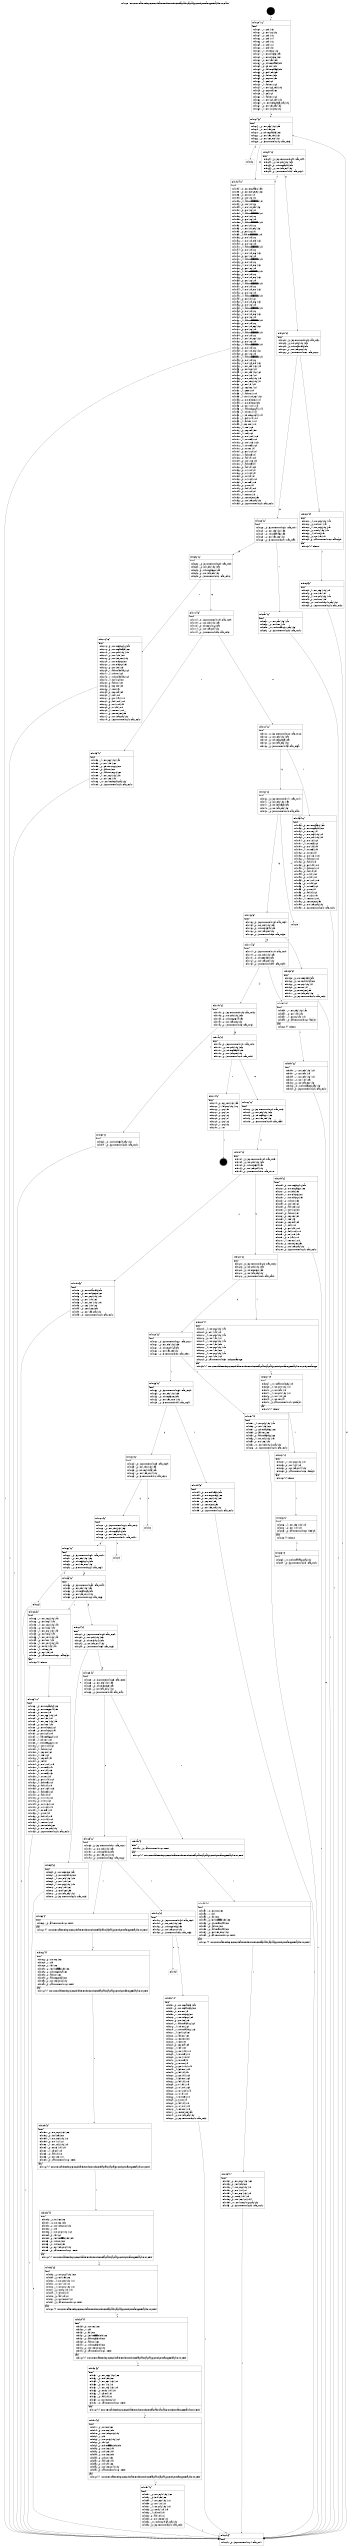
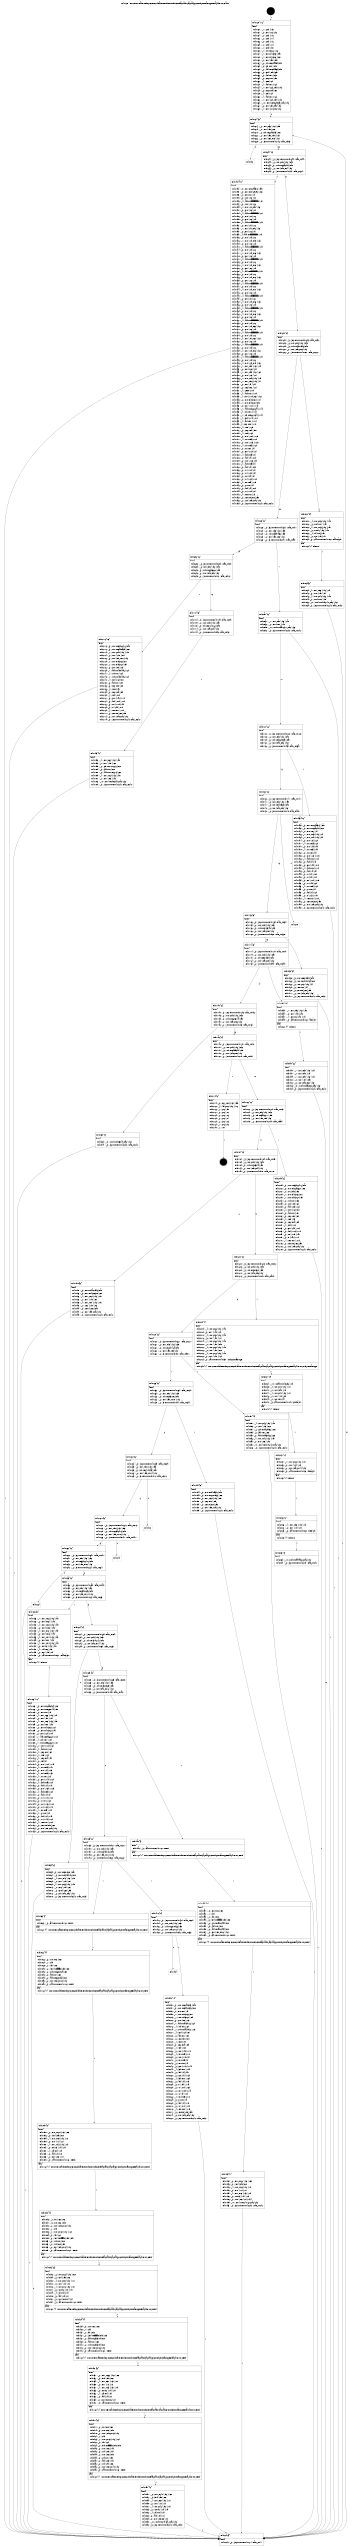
(257, 161) -> (277, 147)
(245, 679) -> (280, 678)
none -> (278, 1150)
